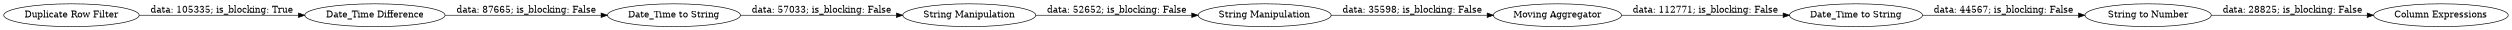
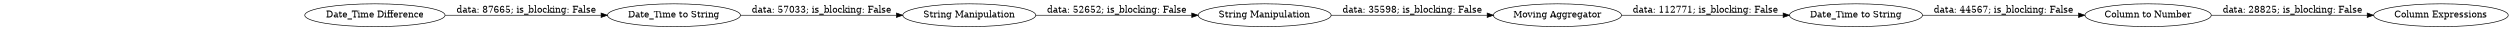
(71, 15) -> none
(2148, 15) -> (2148, 15)
